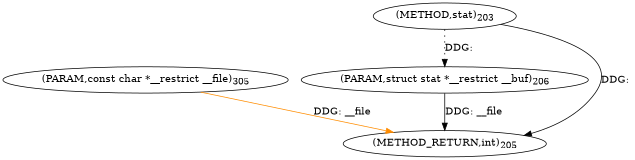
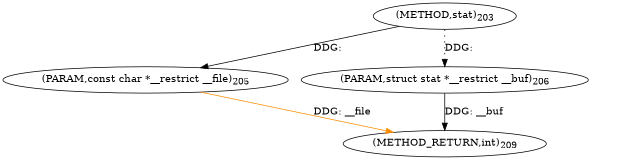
(598, 65) -> (304, 46)
(241, 79) -> (241, 79)
(474, 112) -> (474, 112)
(509, 143) -> (509, 143)
